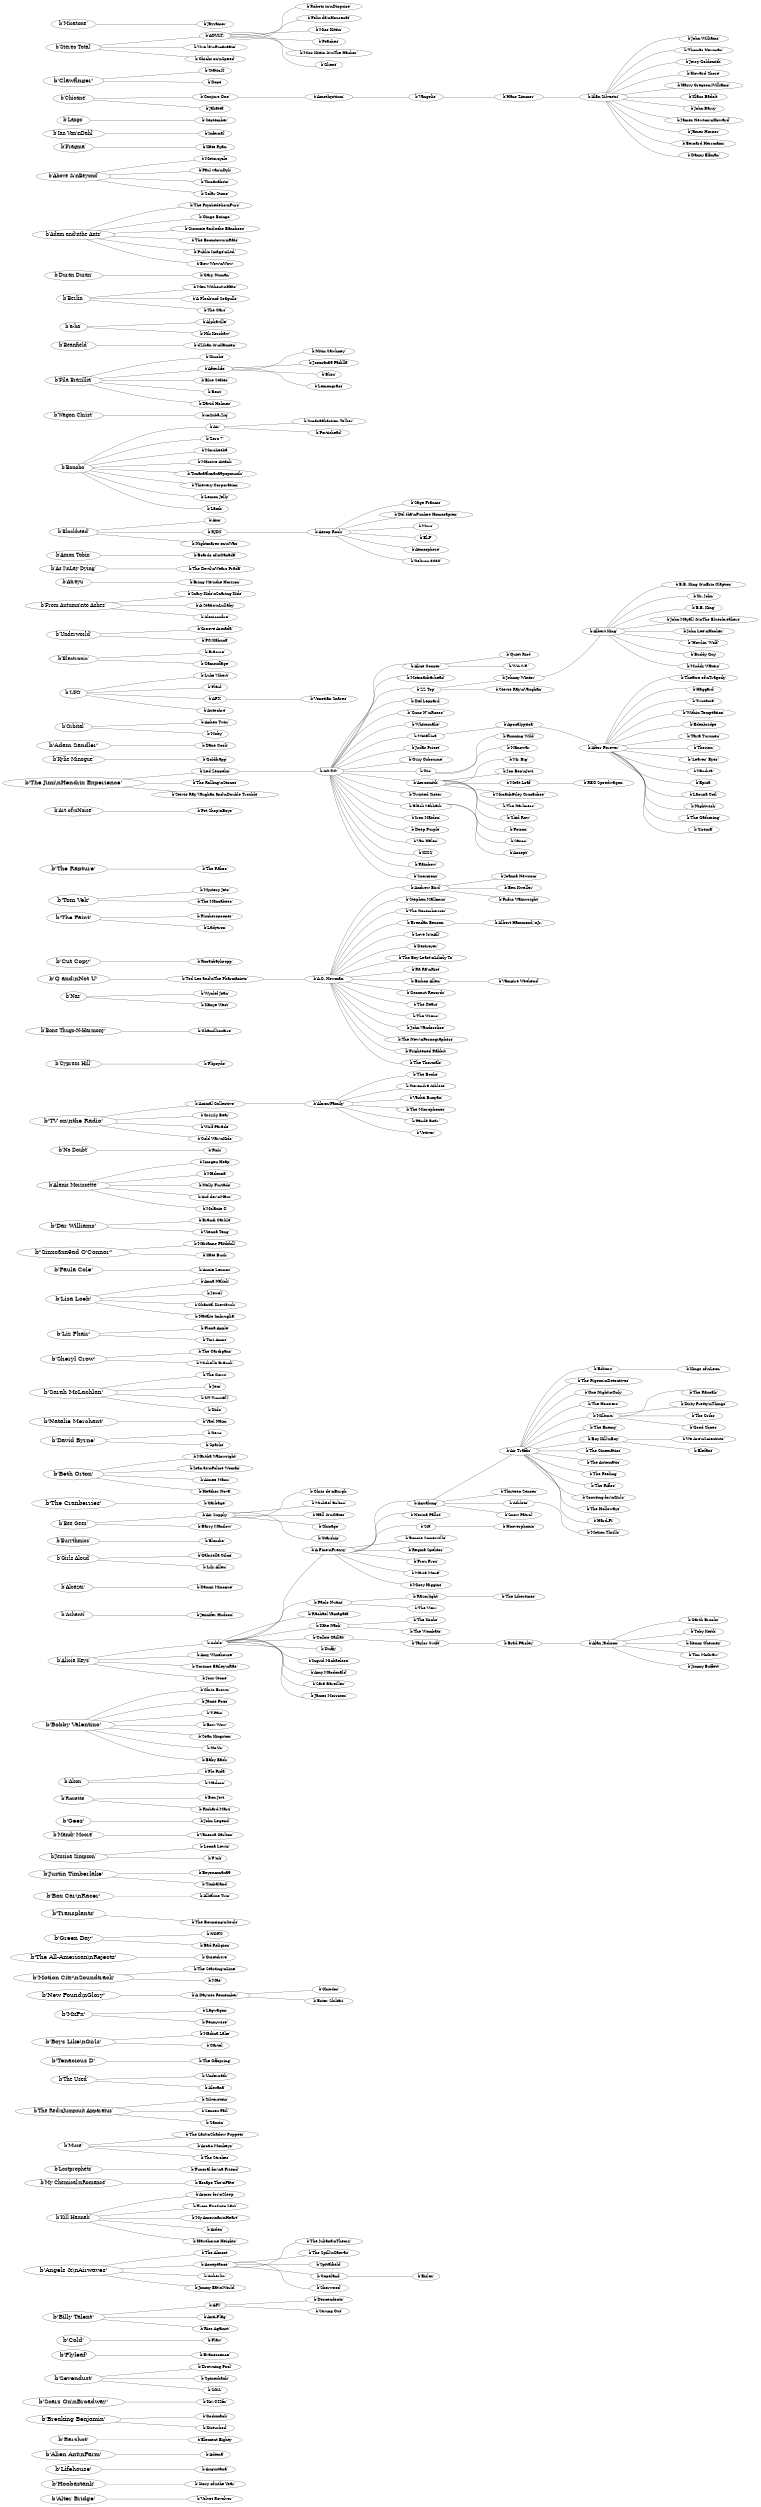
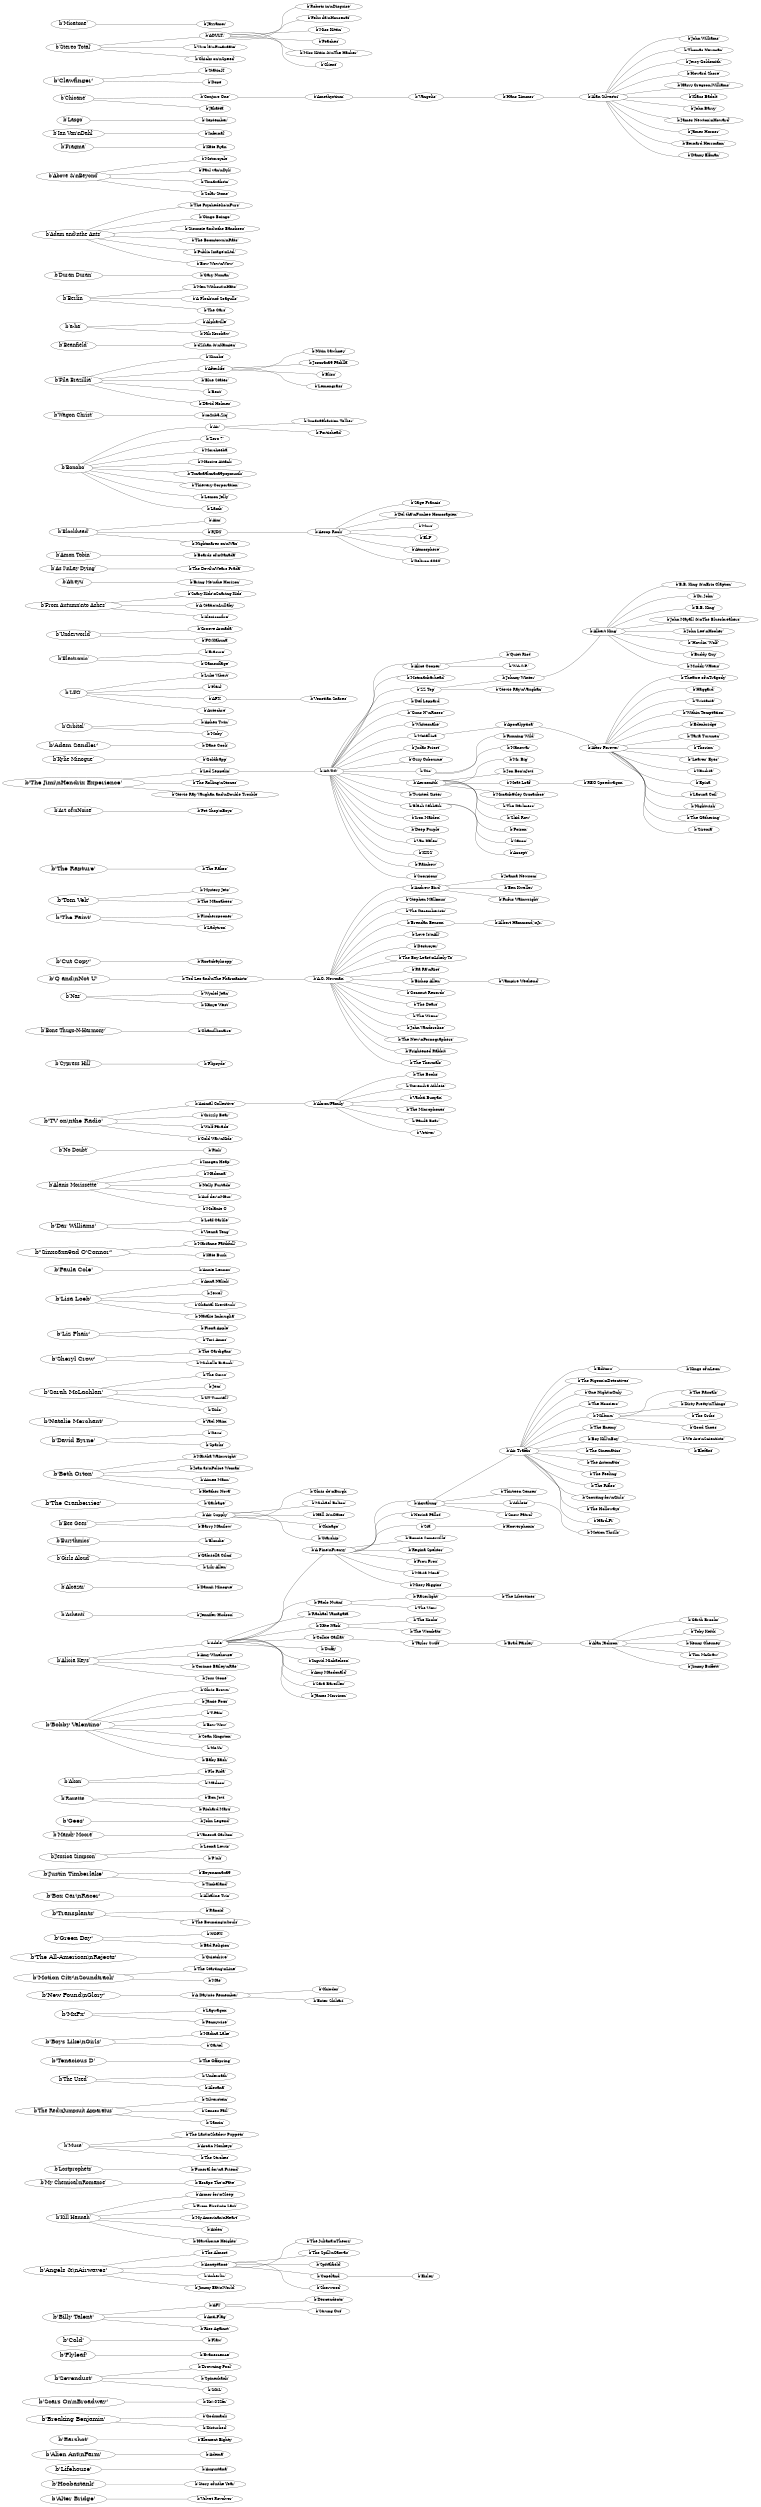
(215, 1221) -> (215, 1221)
none -> (215, 1911)
